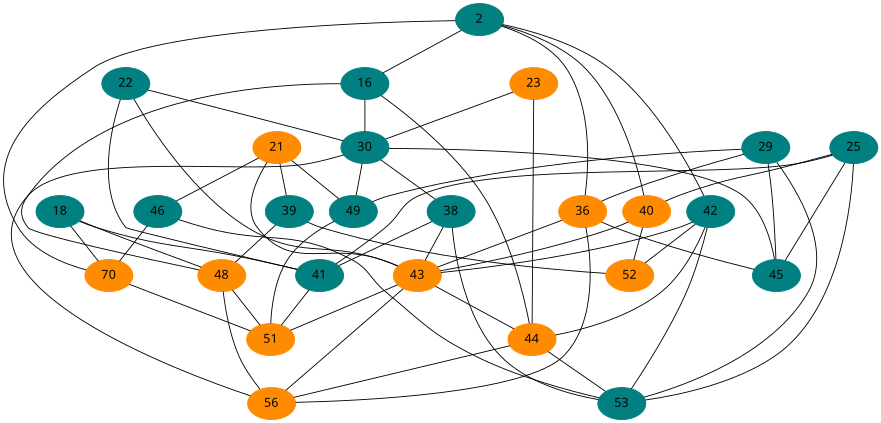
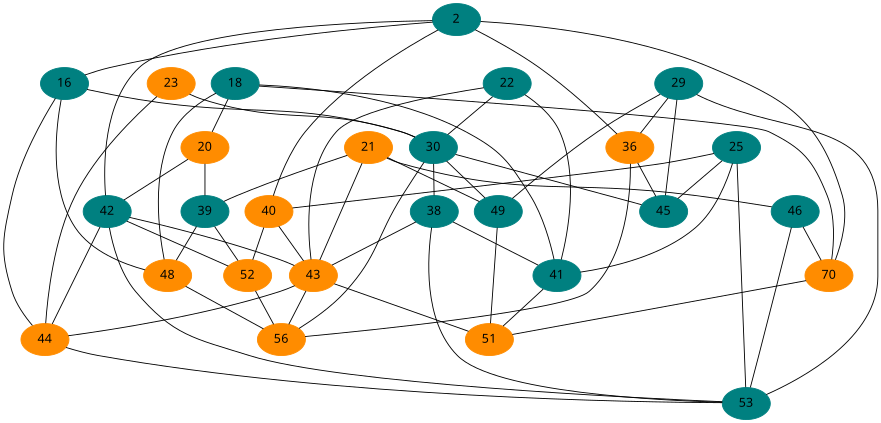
none -> (205, 148)
(500, 244) -> none
(246, 308) -> none
(402, 372) -> (265, 308)
